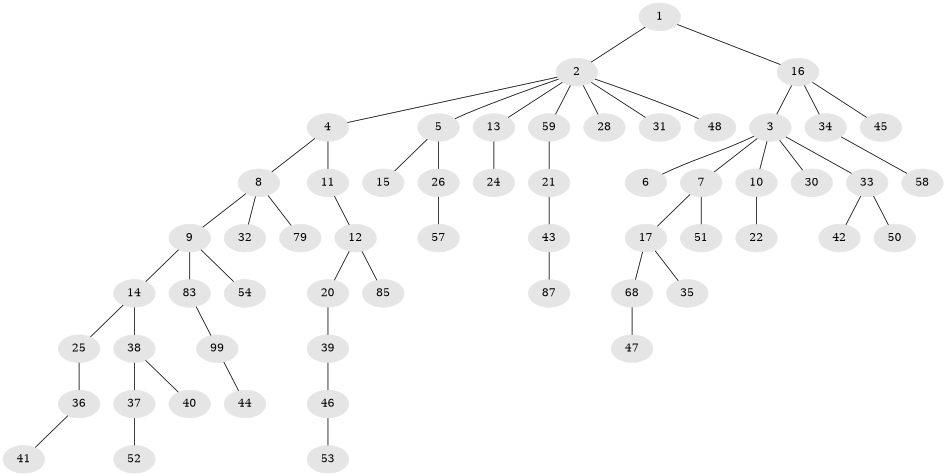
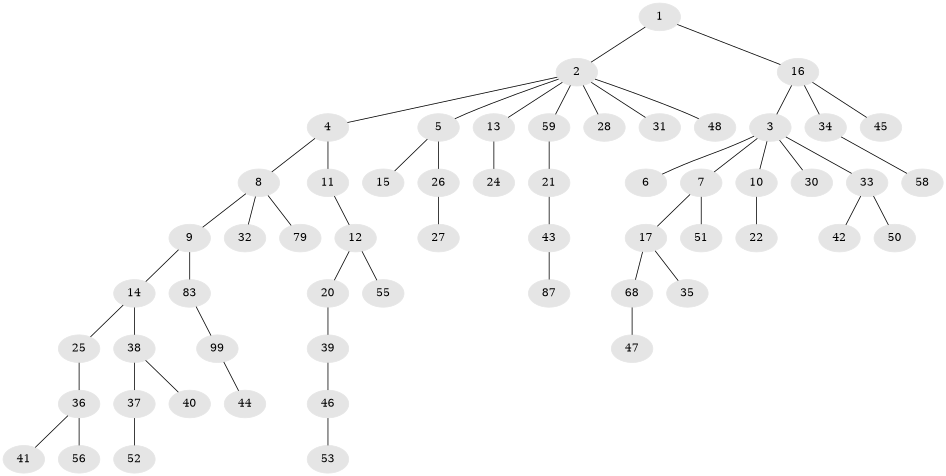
(439, 238) -> (439, 238)
(245, 293) -> none
(383, 293) -> (383, 293)
none -> (79, 459)
